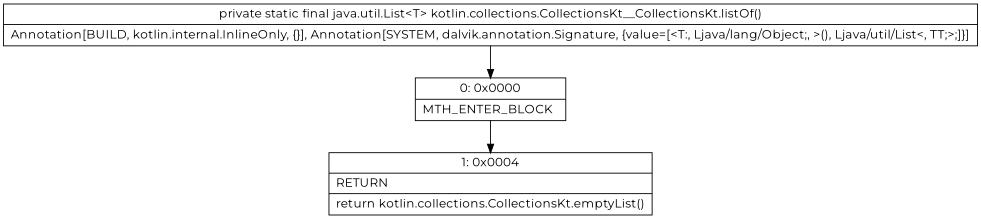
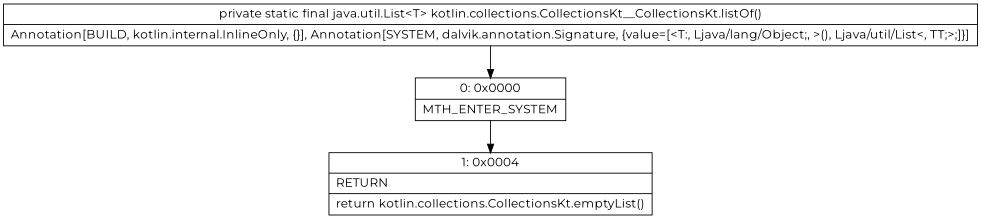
(488, 110) -> (491, 110)
